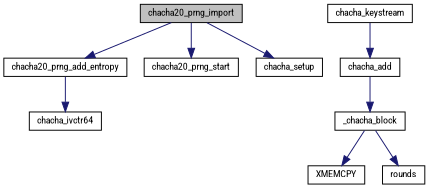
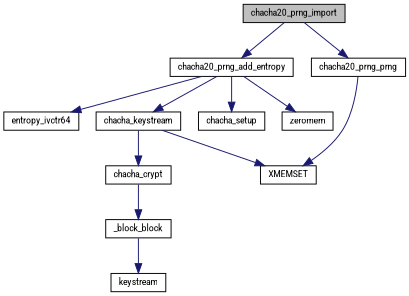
(236, 38) -> (232, 89)
(191, 67) -> (358, 67)
(370, 67) -> (138, 175)
none -> (189, 92)
(65, 121) -> (41, 121)
none -> (308, 121)
(370, 121) -> (138, 229)
none -> (288, 175)
(336, 175) -> none
(404, 175) -> (138, 283)
